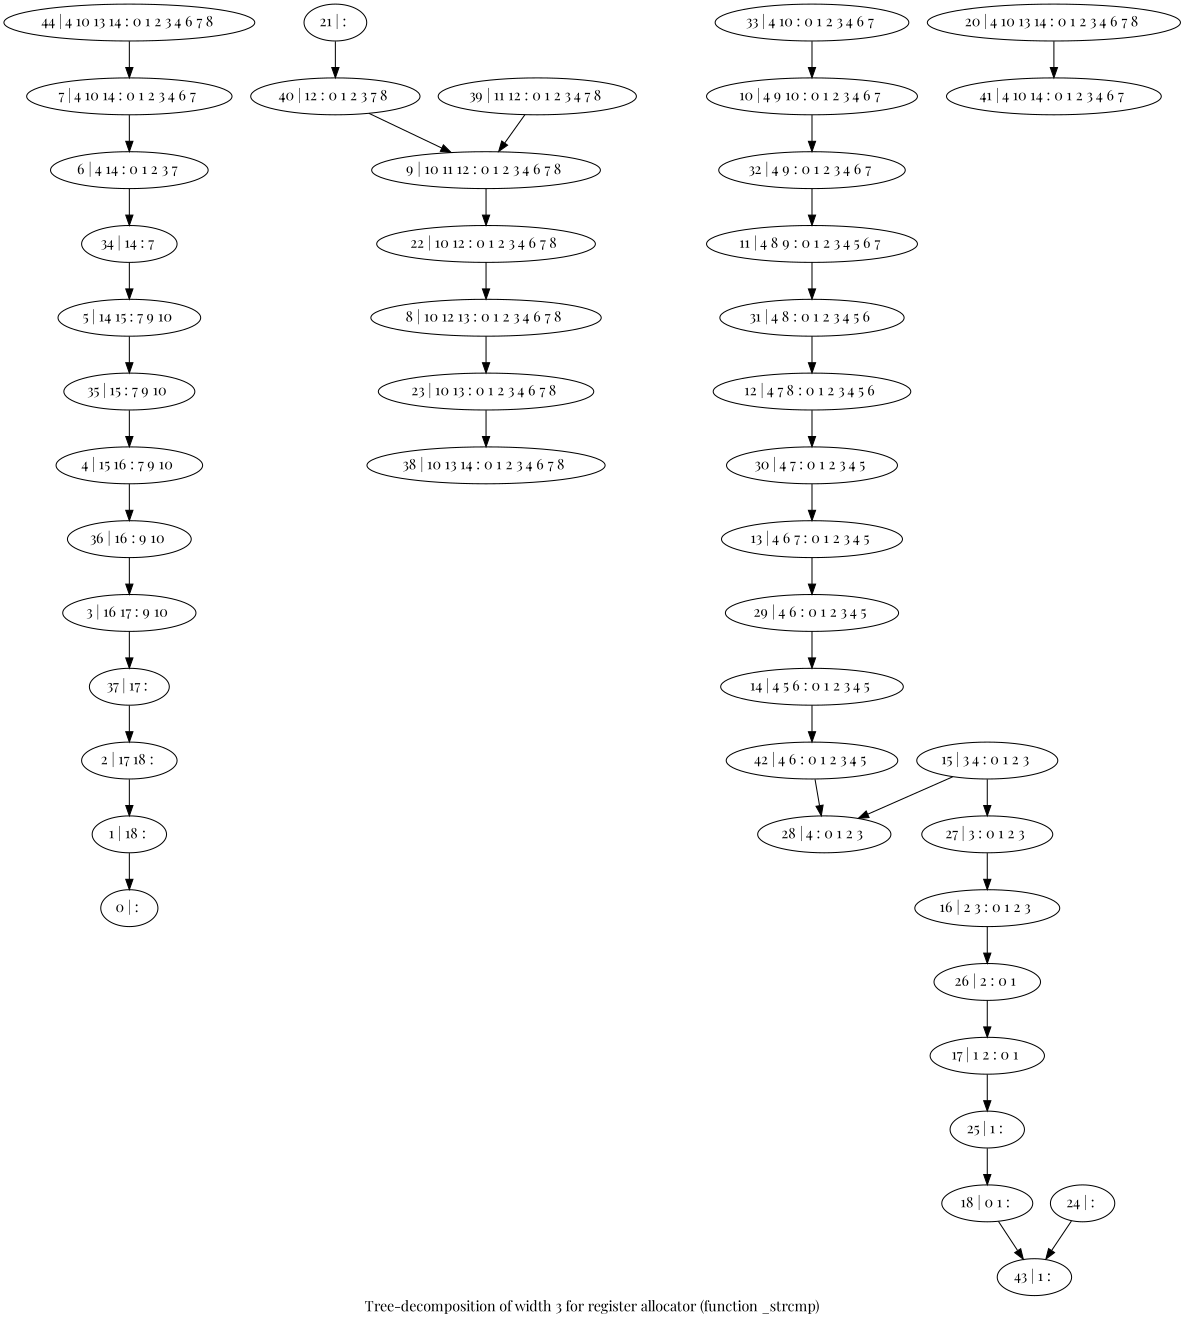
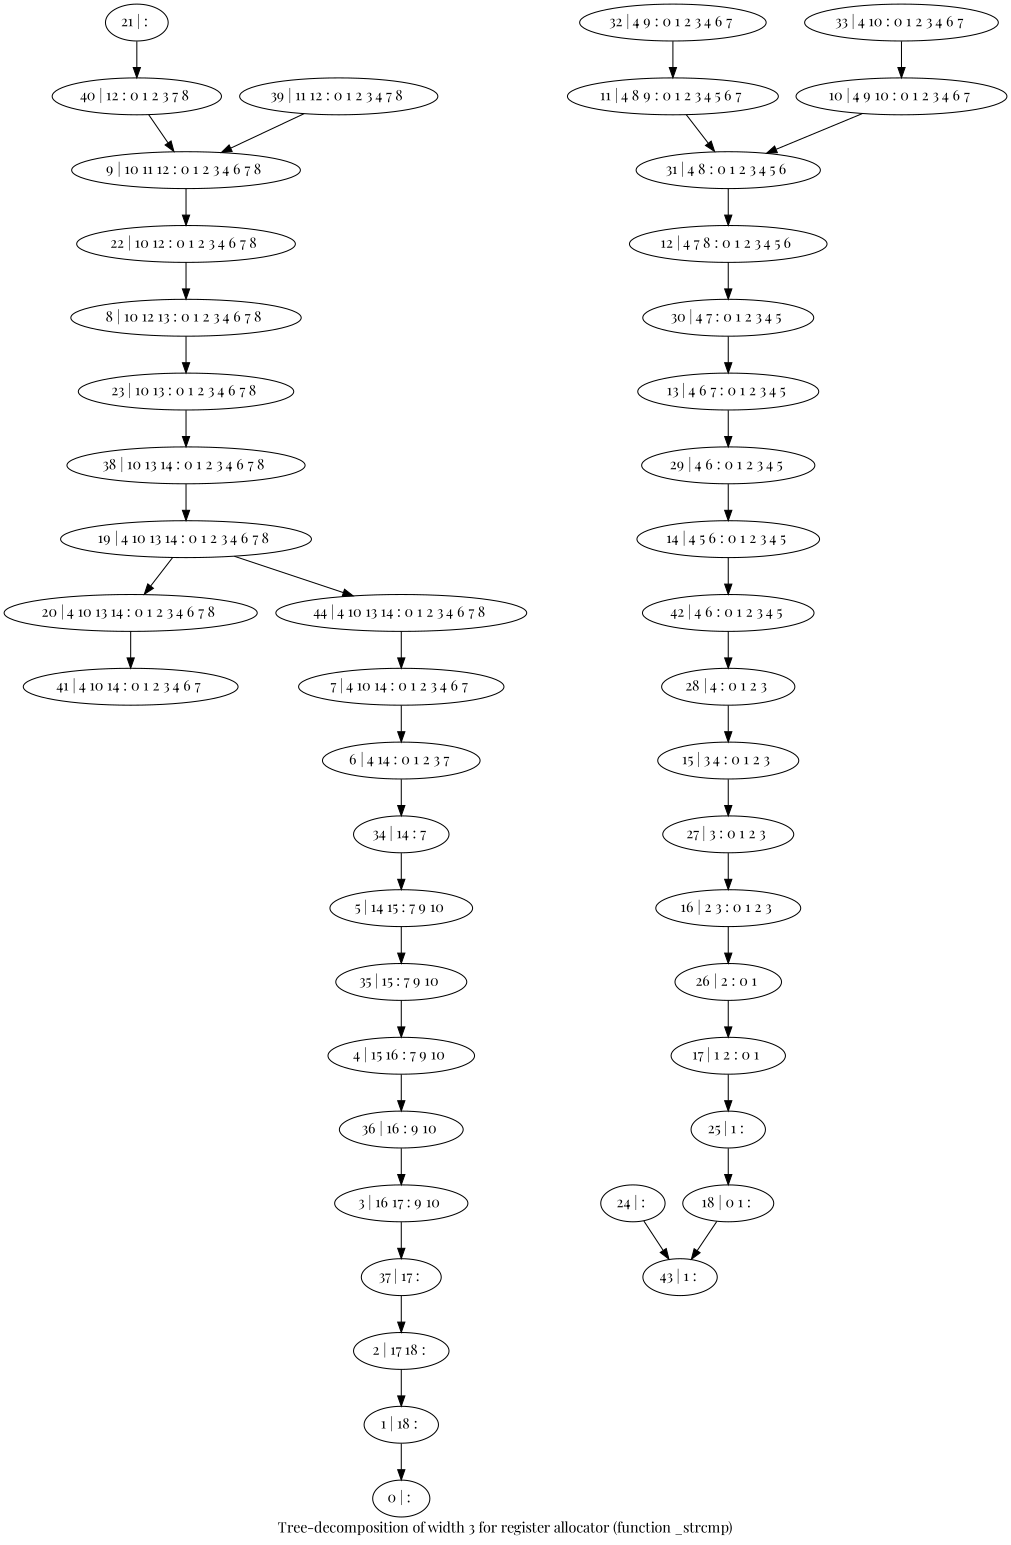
(812, 128) -> (819, 131)
none -> (186, 539)
(910, 796) -> (728, 719)
